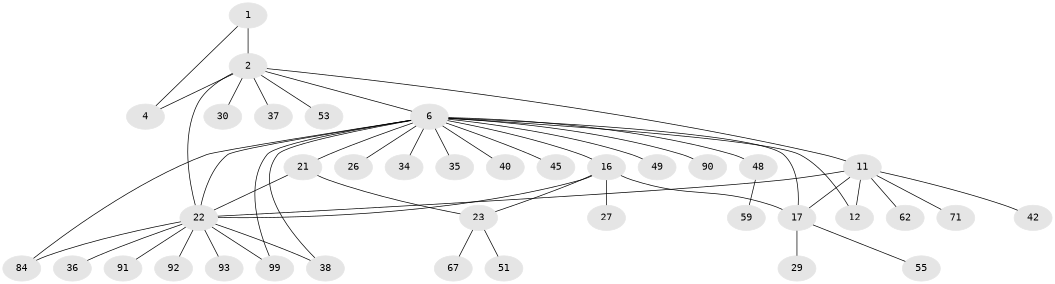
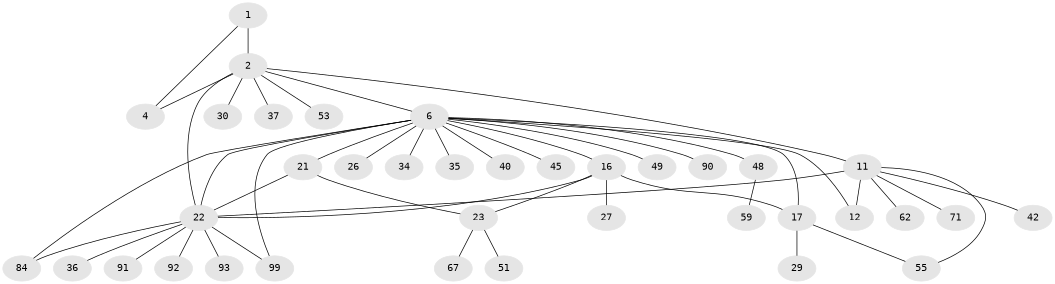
(830, 193) -> (978, 202)
(325, 268) -> none
